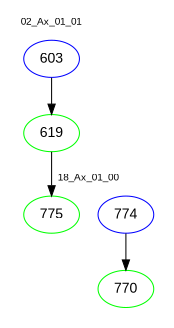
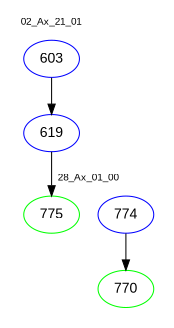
(52, 22) -> (52, 22)
(52, 133) -> (52, 133)
(89, 178) -> (89, 178)
